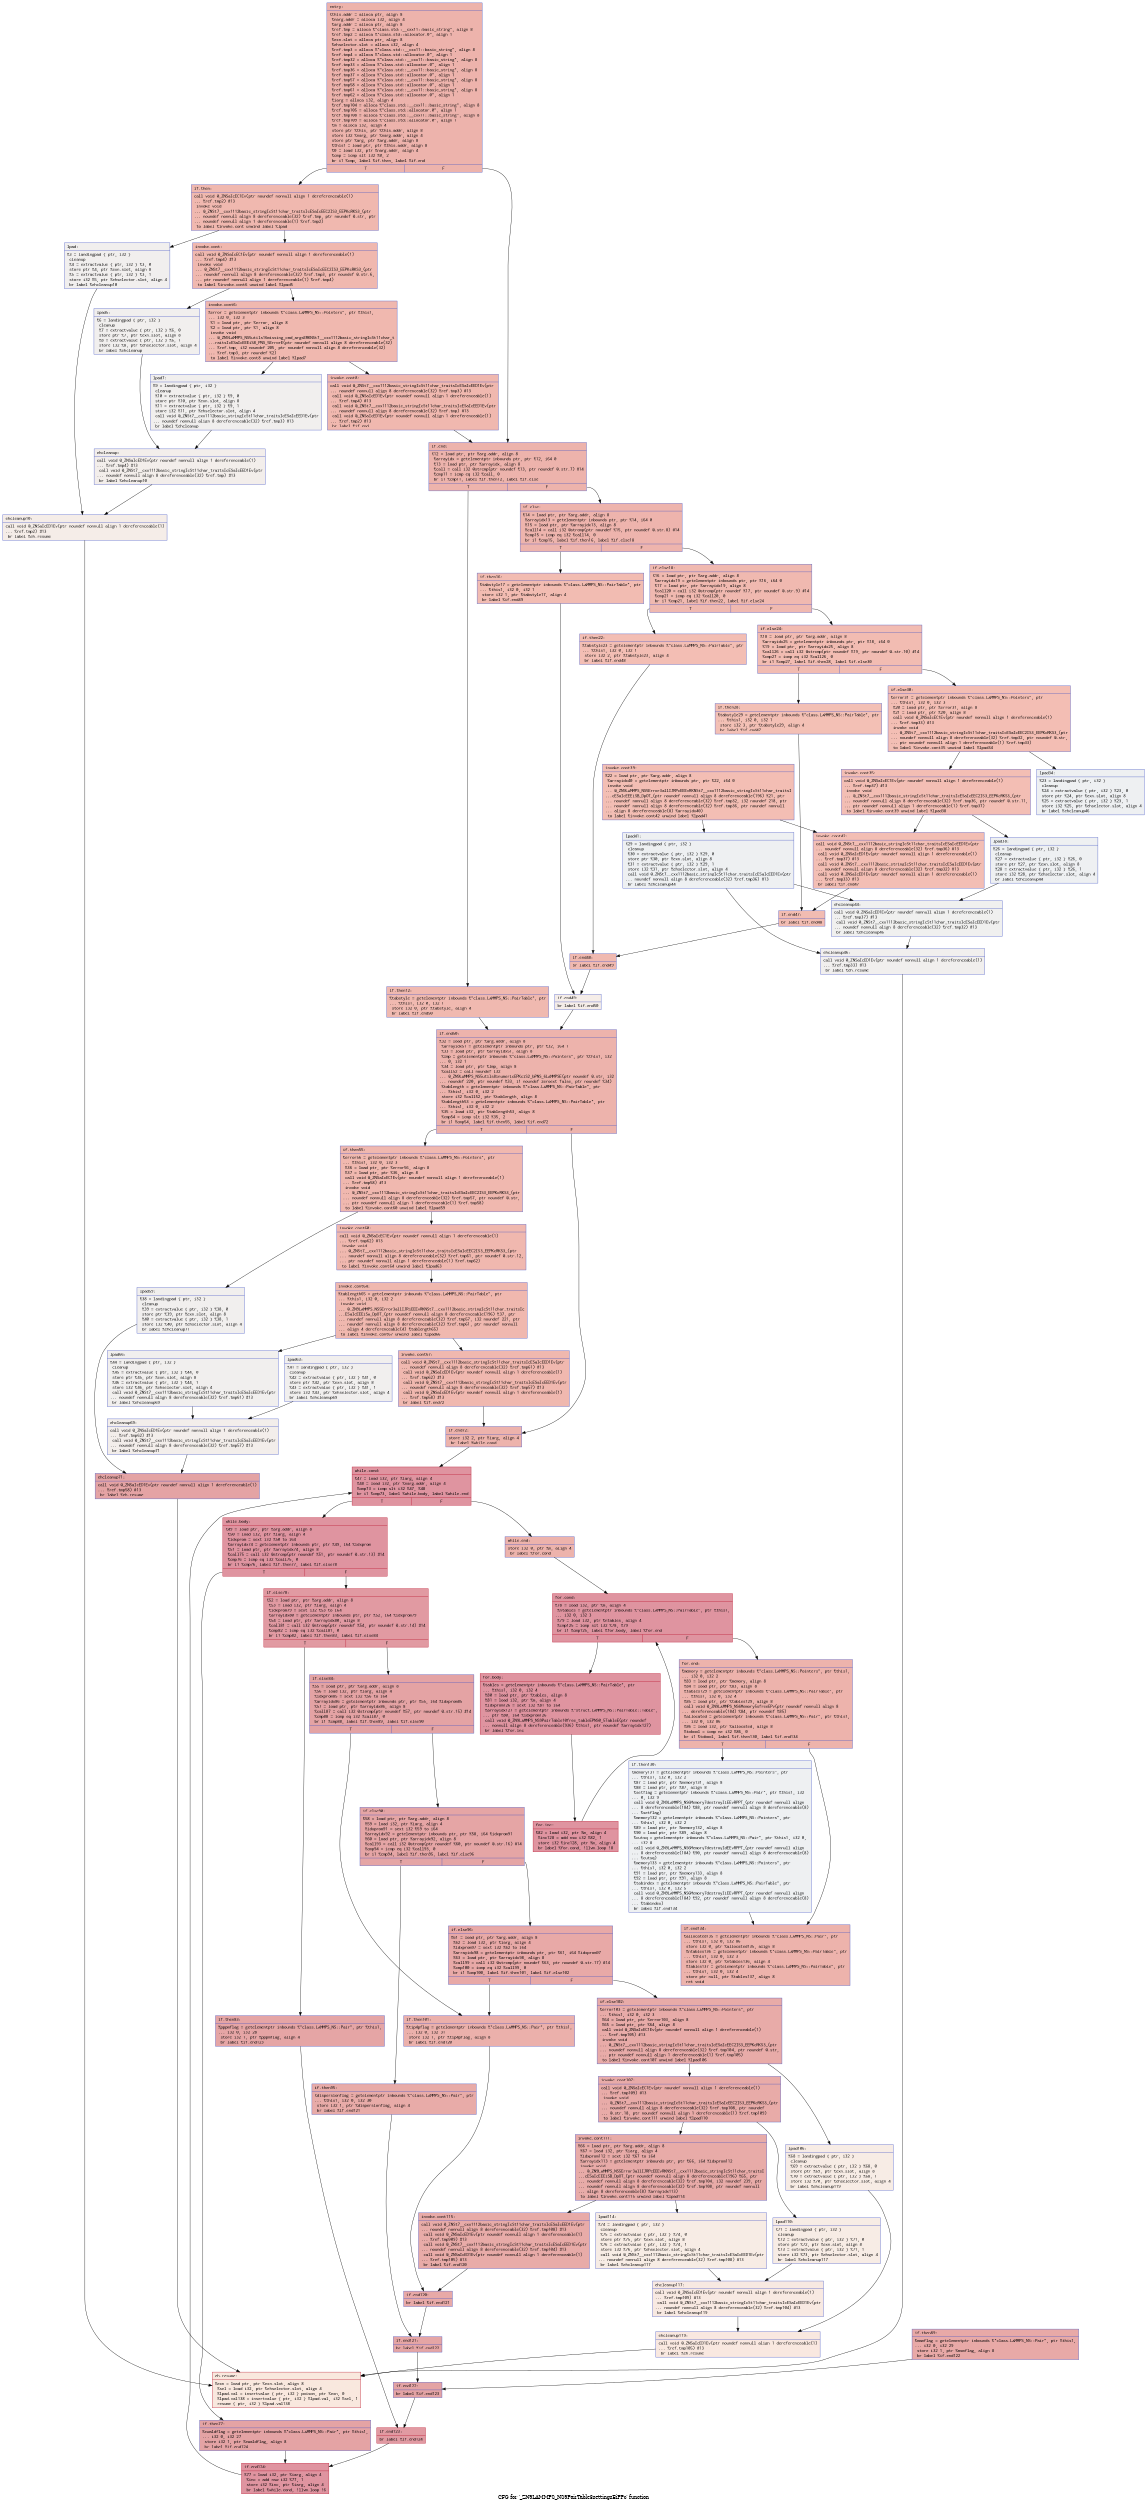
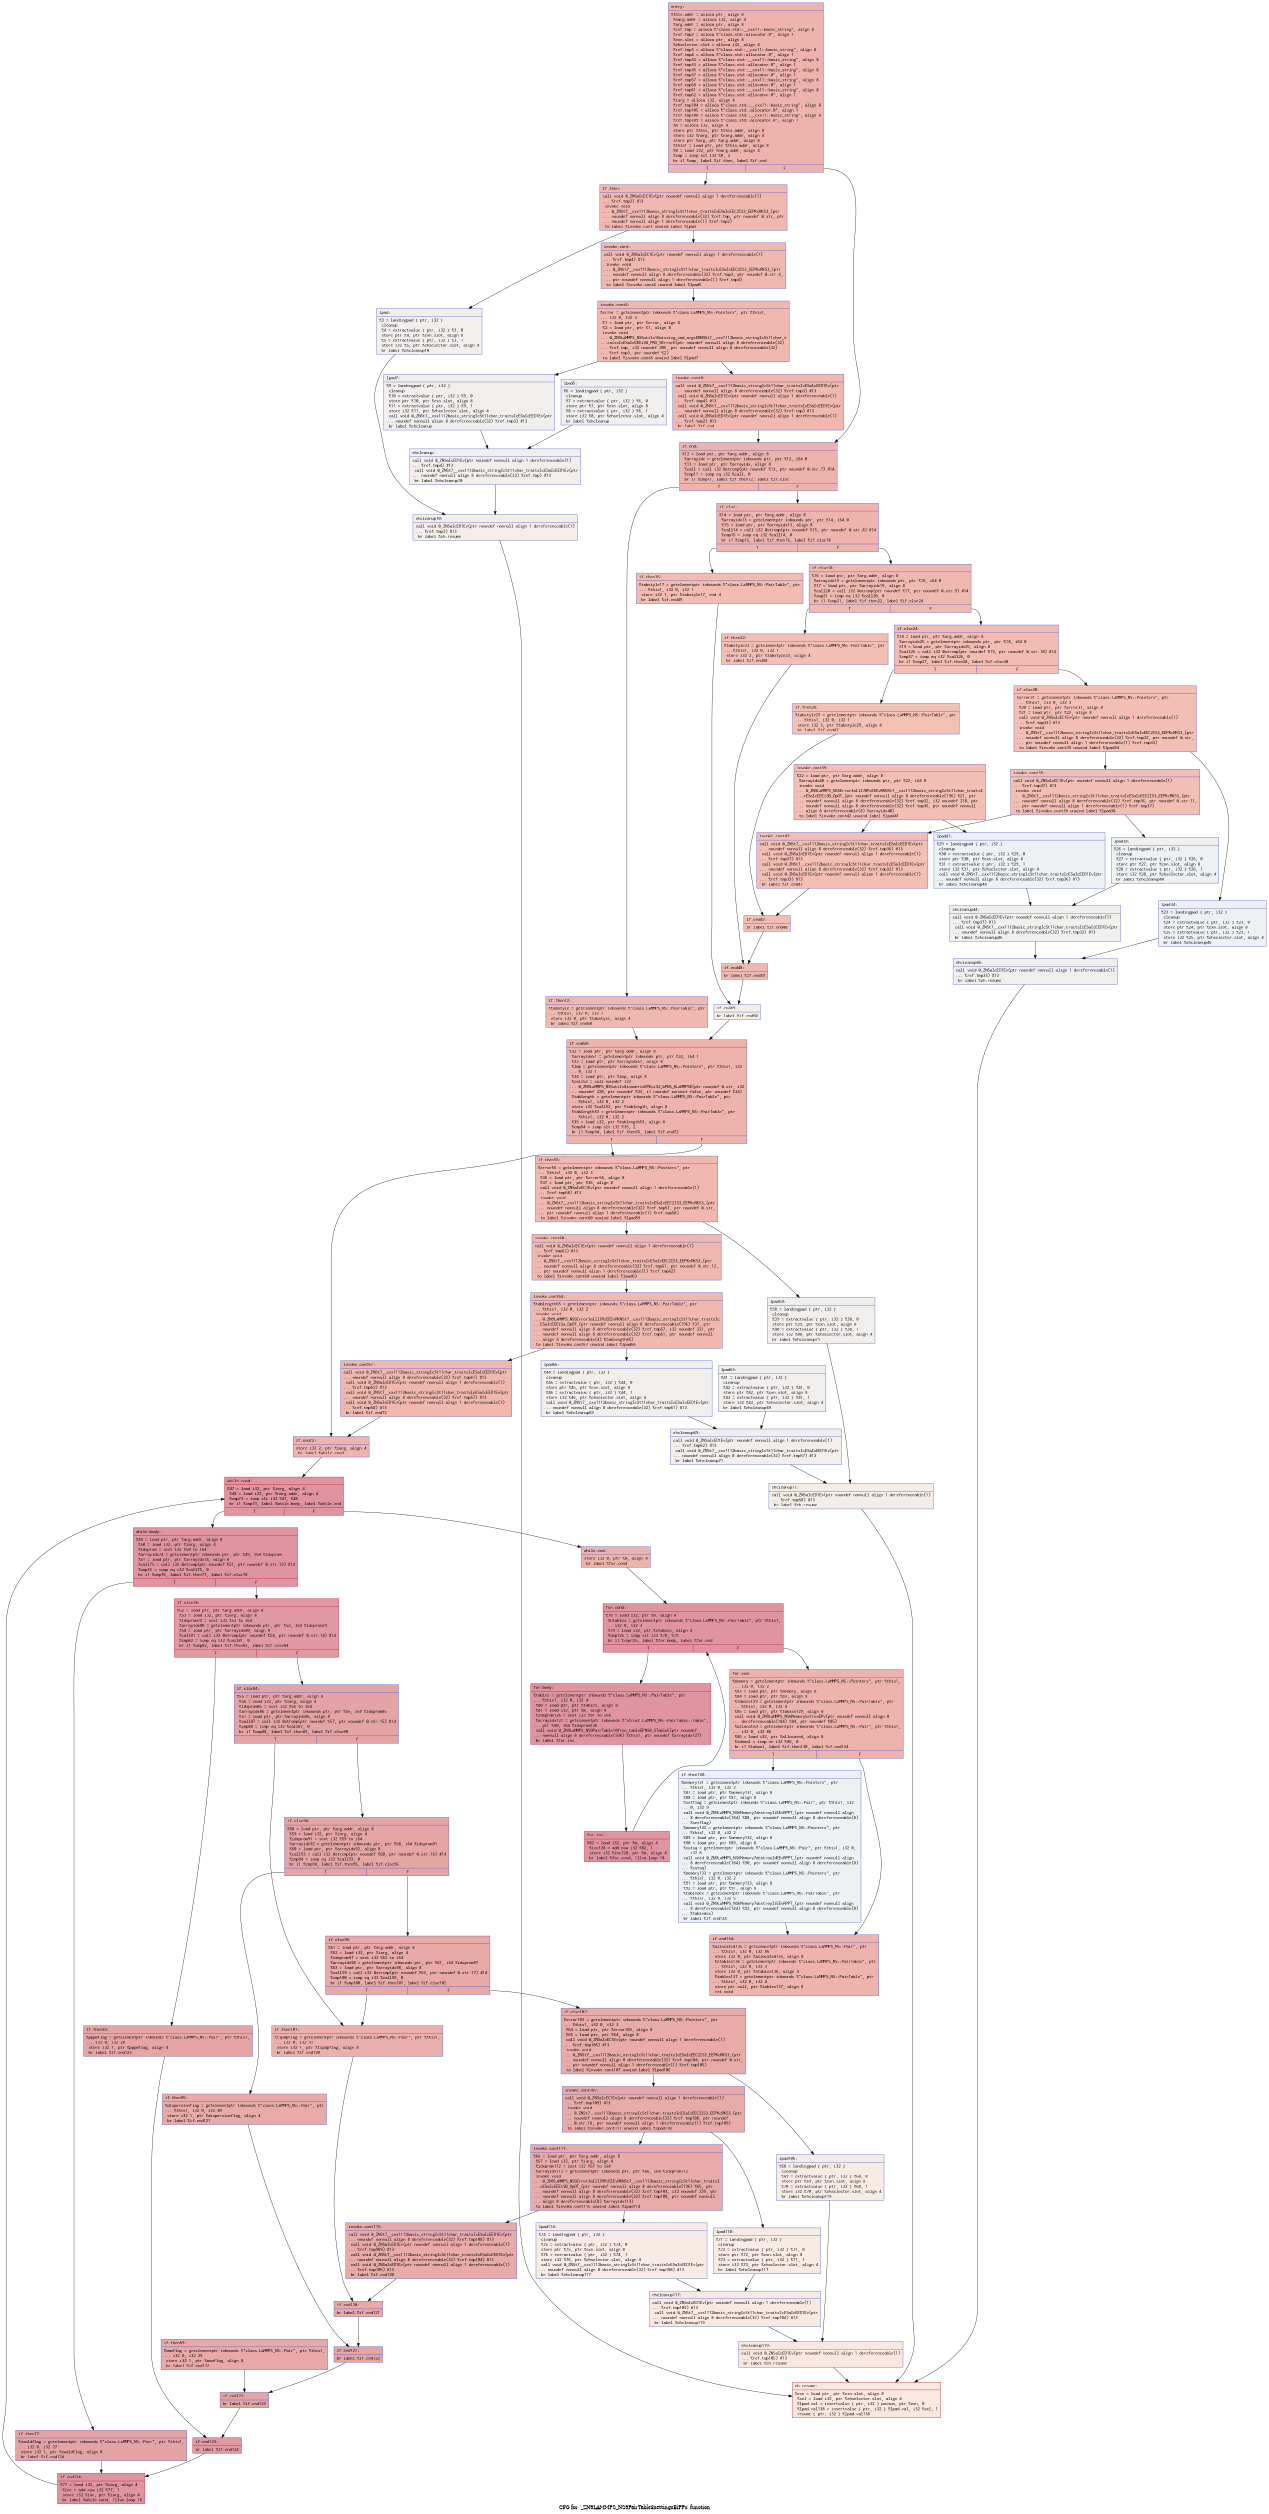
(210, 297) -> none
(523, 595) -> (680, 595)
(928, 712) -> (1054, 712)
(765, 929) -> (1122, 948)
(177, 1486) -> (851, 1496)
